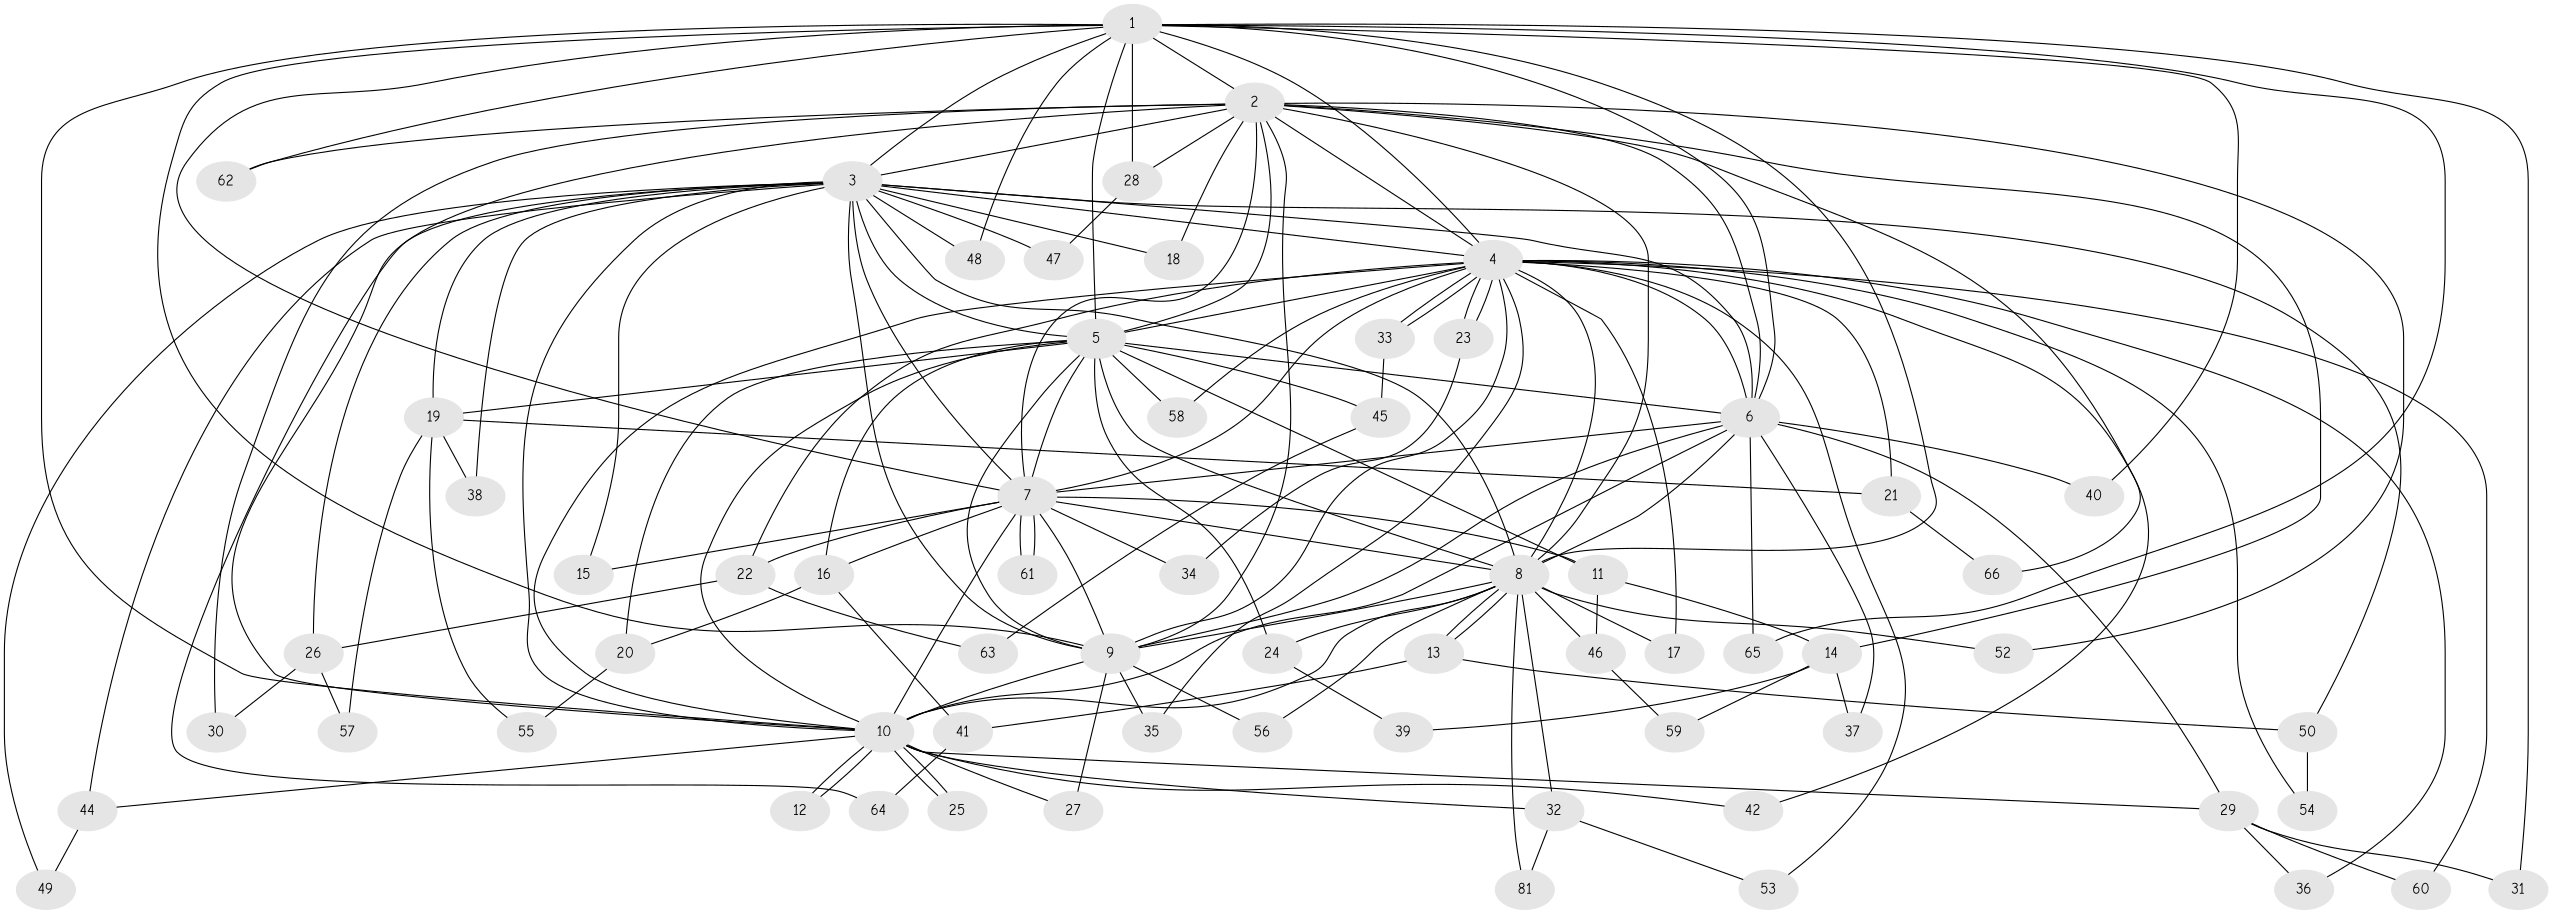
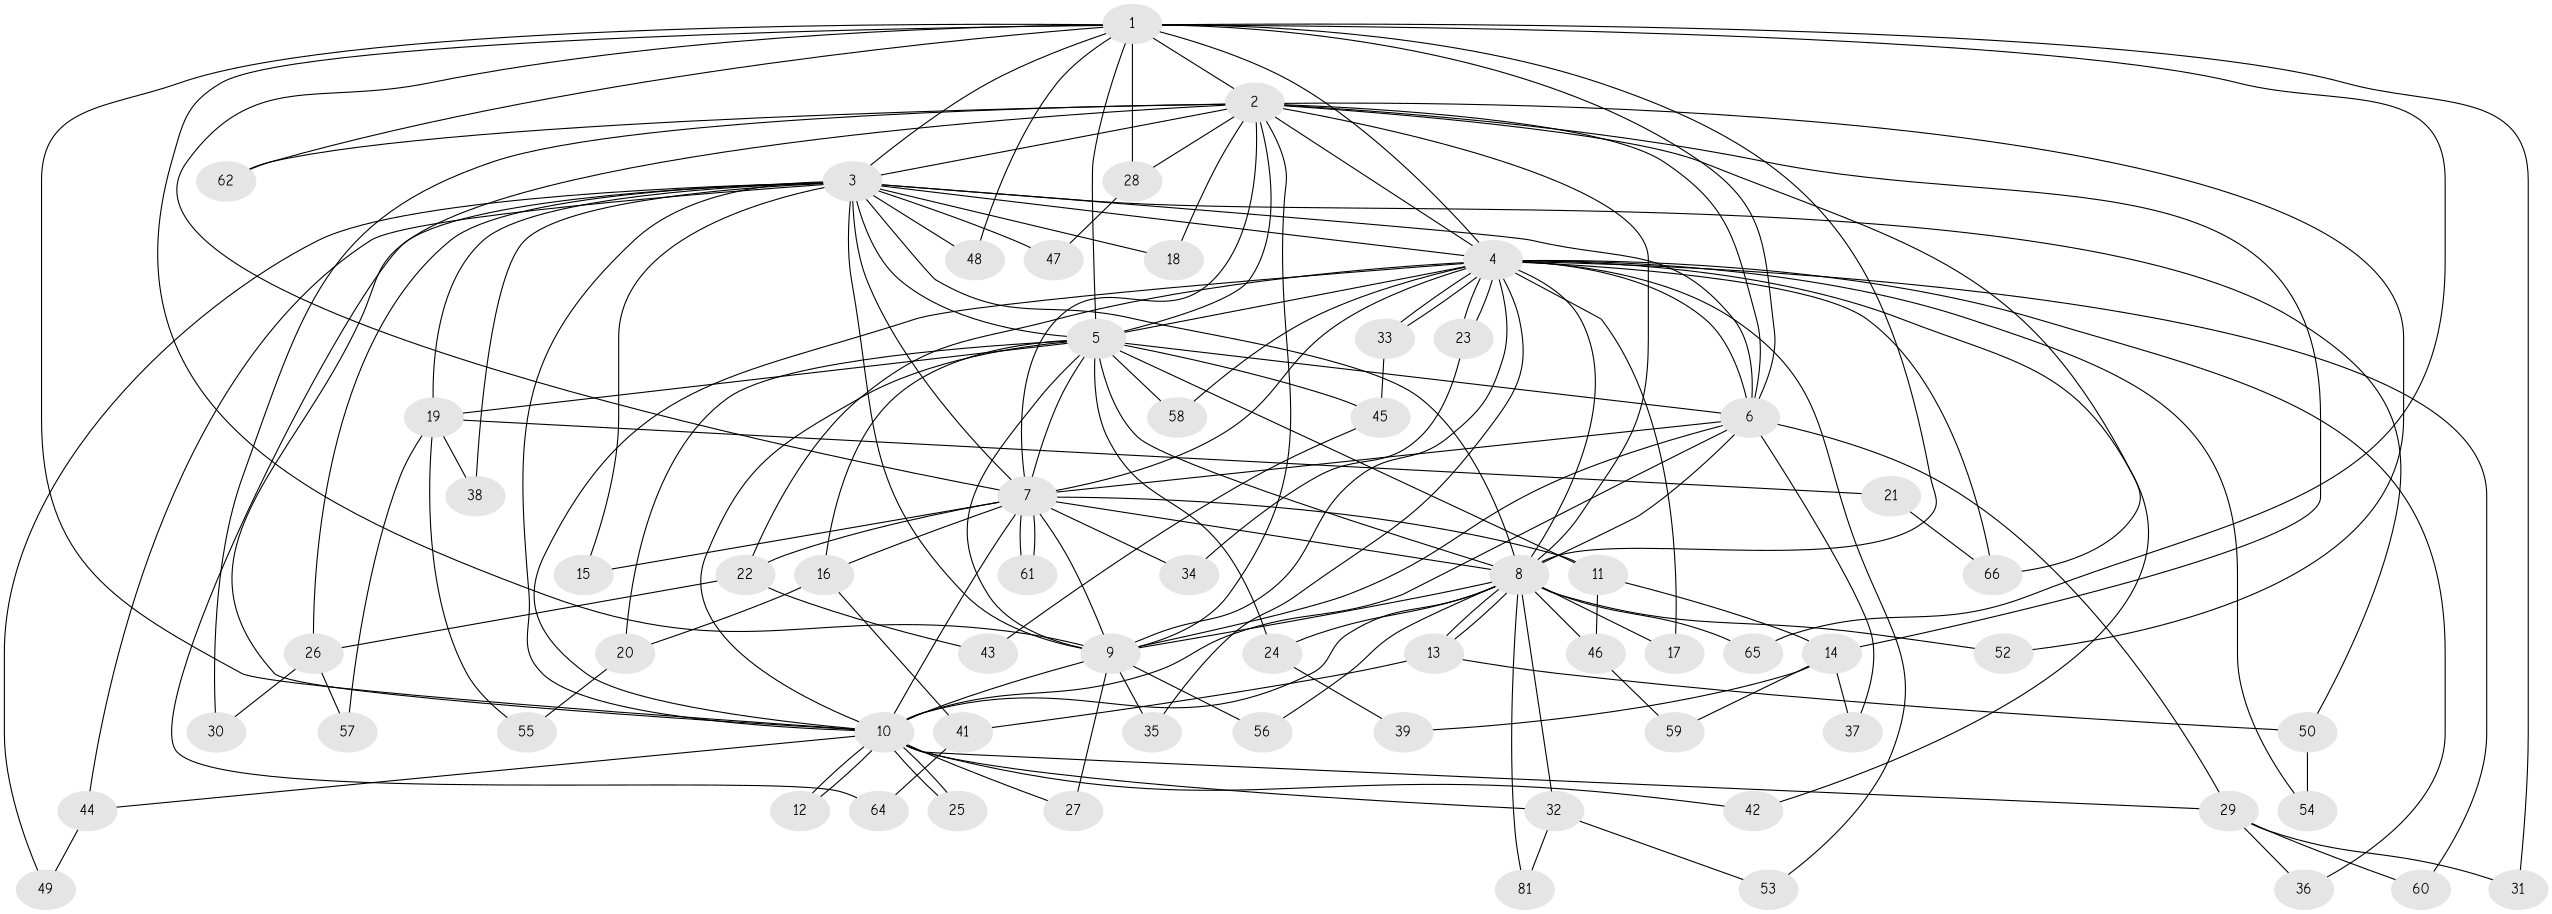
(1755, 288) -> (1845, 308)
(2094, 496) -> none
(1752, 536) -> (1636, 614)
(988, 654) -> (988, 654)
